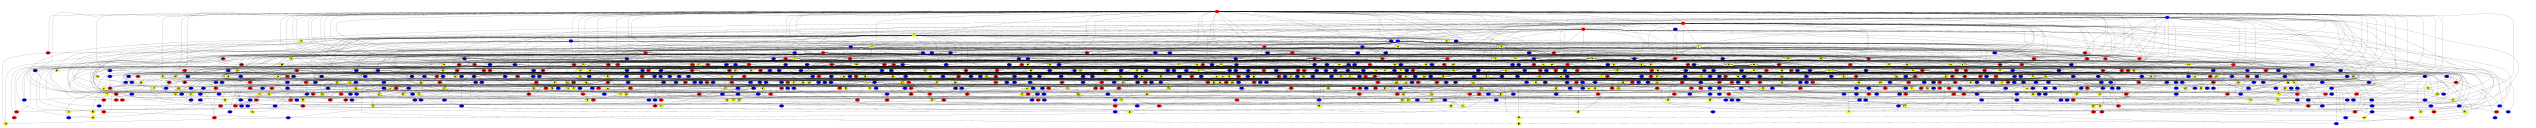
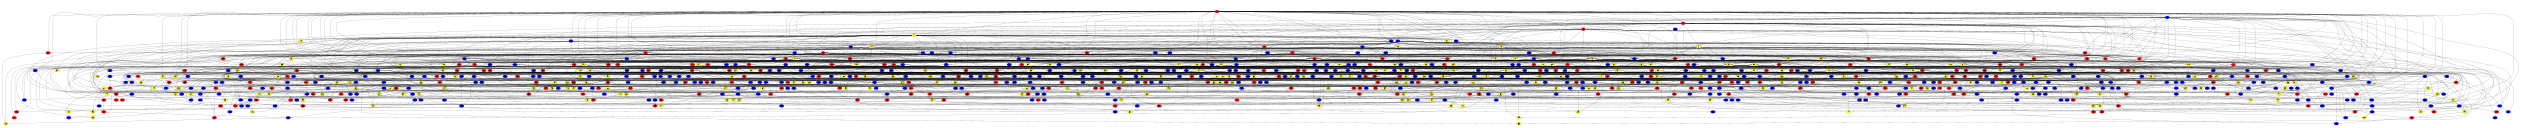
none -> (400, 65)
